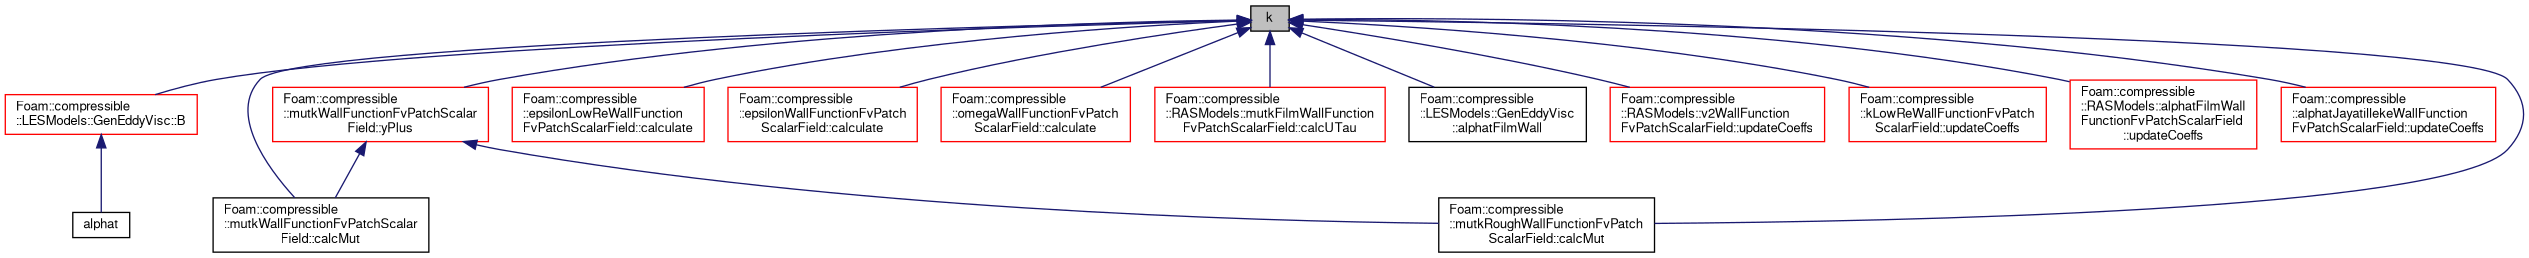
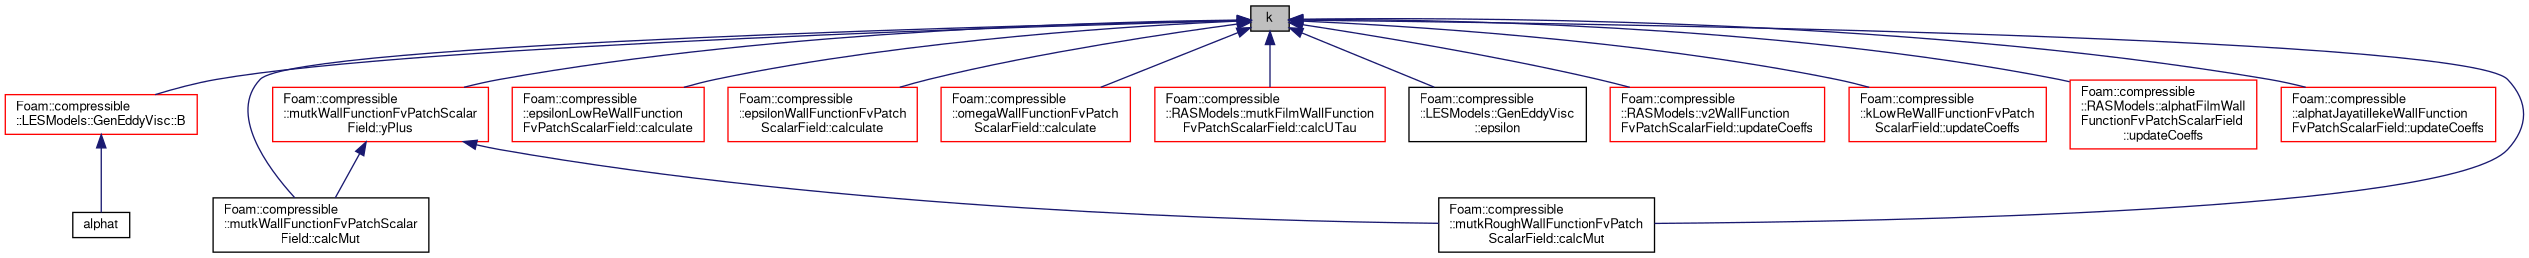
(1498, 114) -> (1498, 114)
